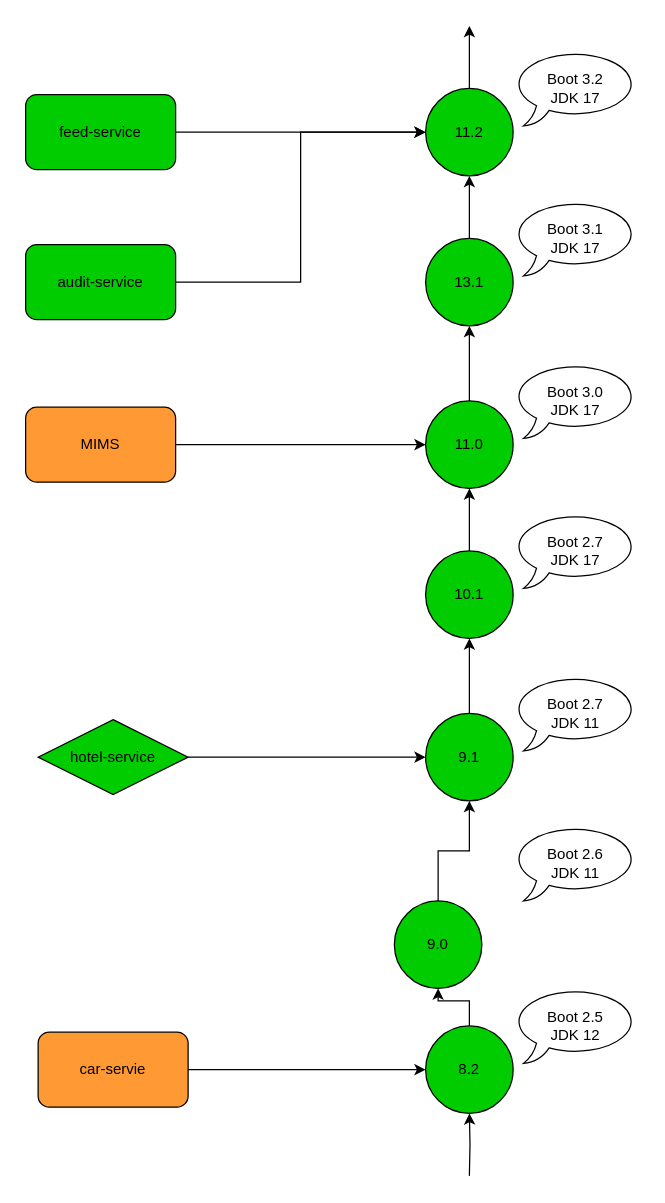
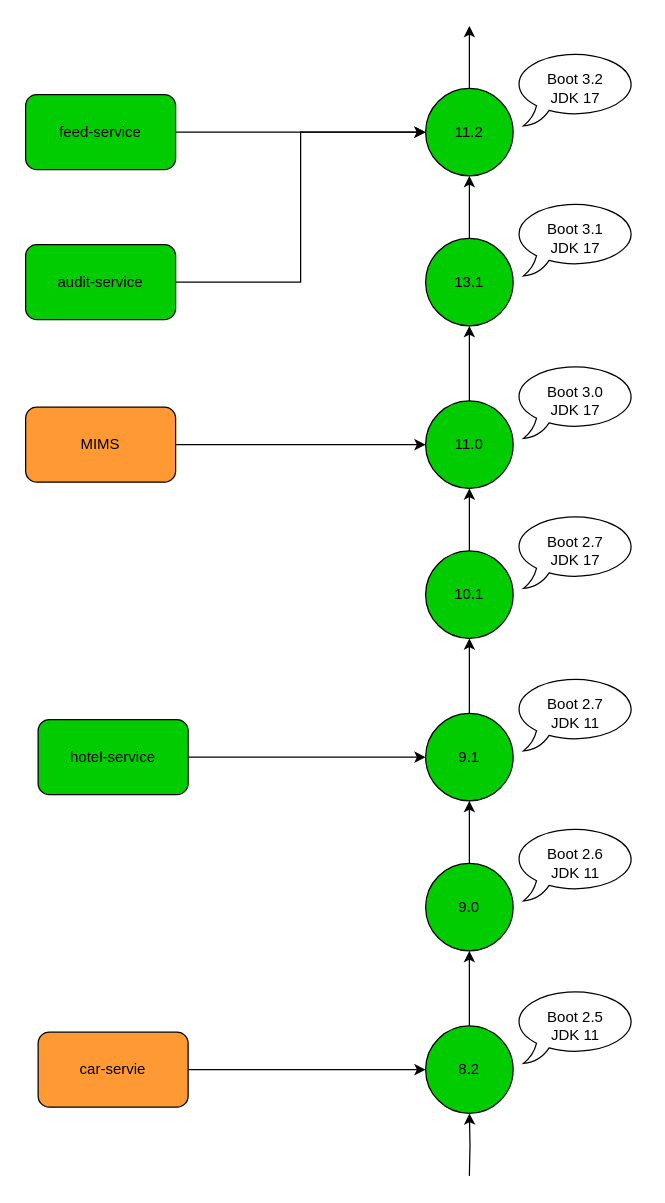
(113, 757) -> (113, 757)
(438, 944) -> (469, 907)
(576, 1026) -> (576, 1026)
